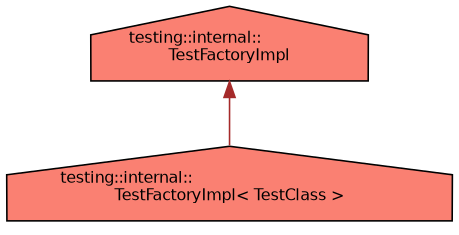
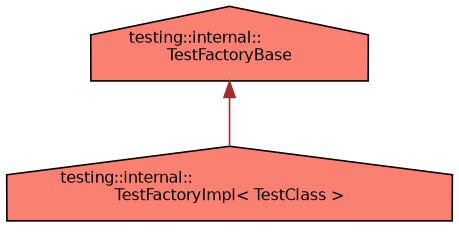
(230, 48) -> (230, 48)
